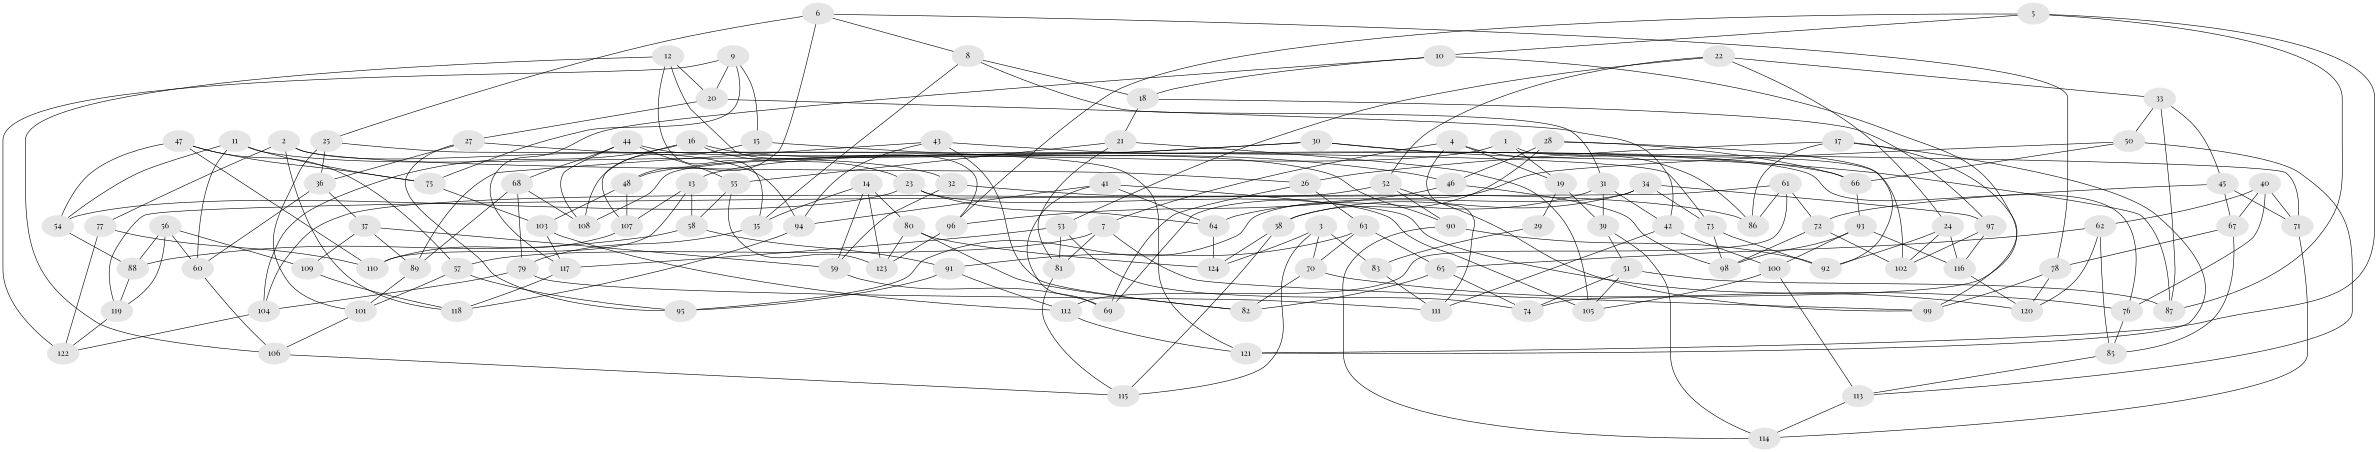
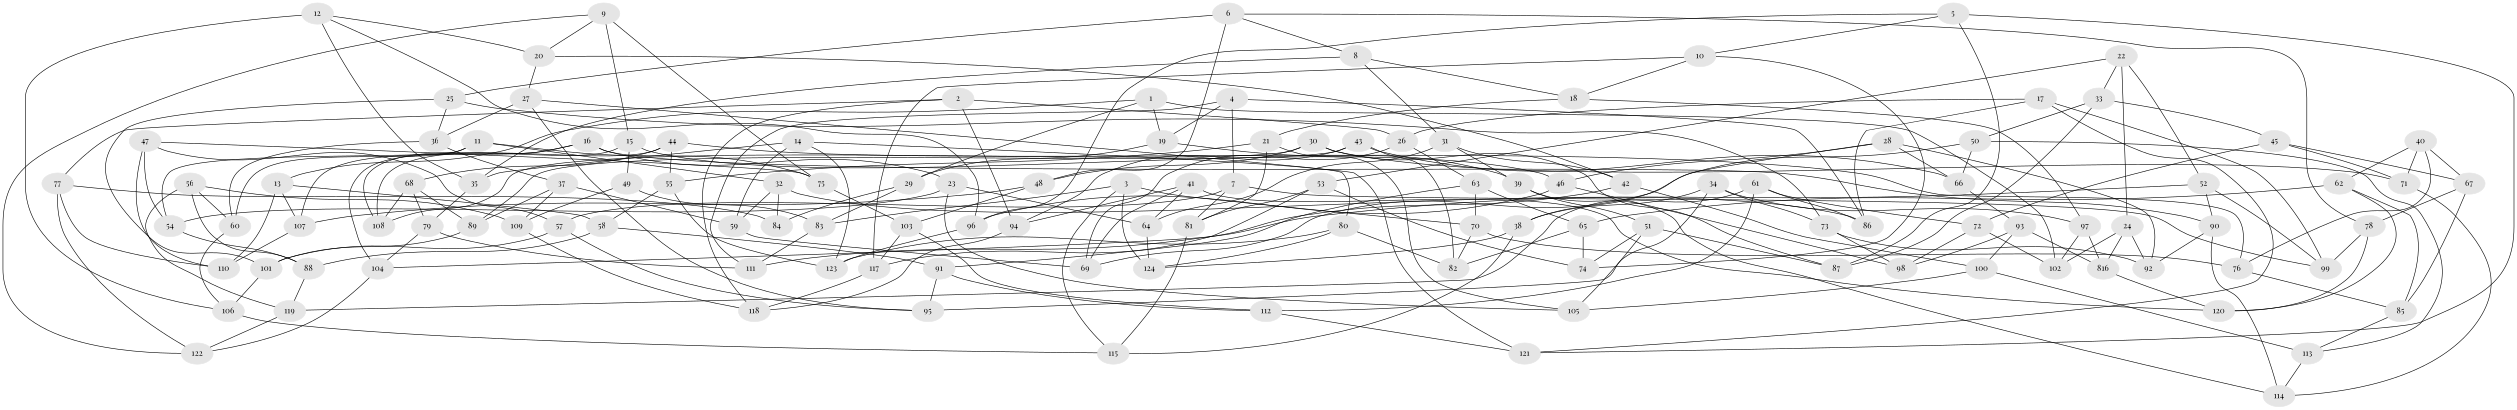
none -> (1028, 137)
none -> (627, 184)
none -> (777, 226)
(1960, 269) -> (2103, 269)
